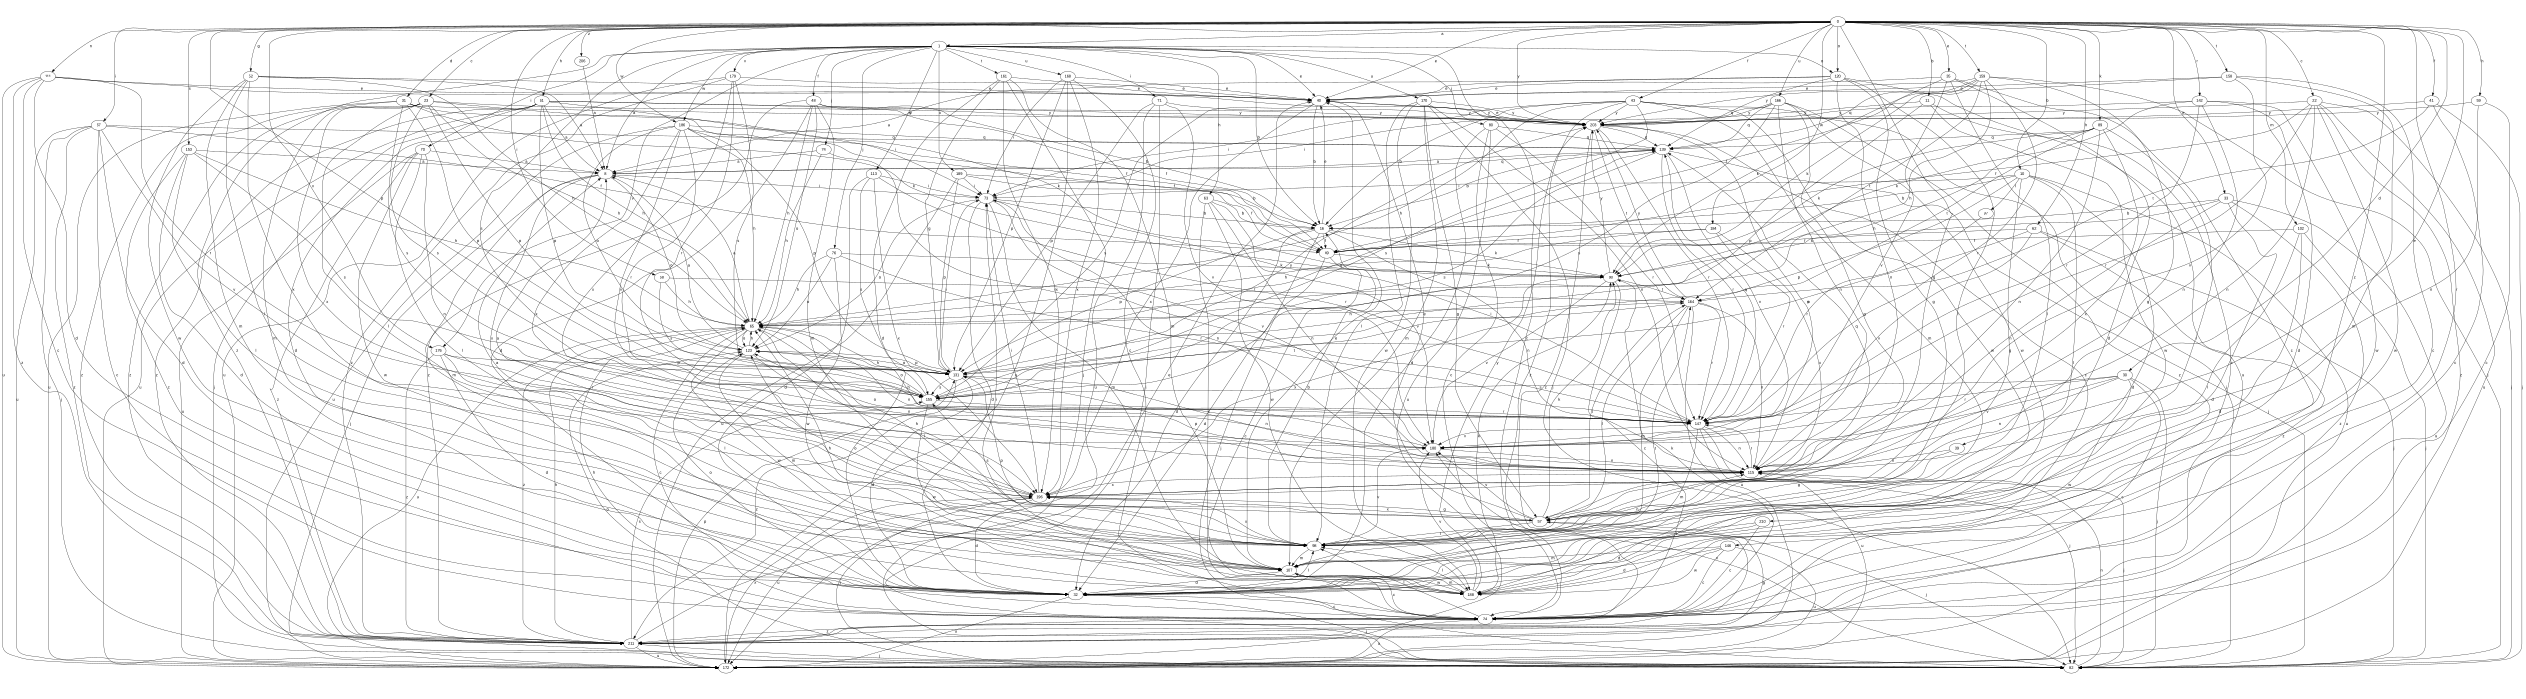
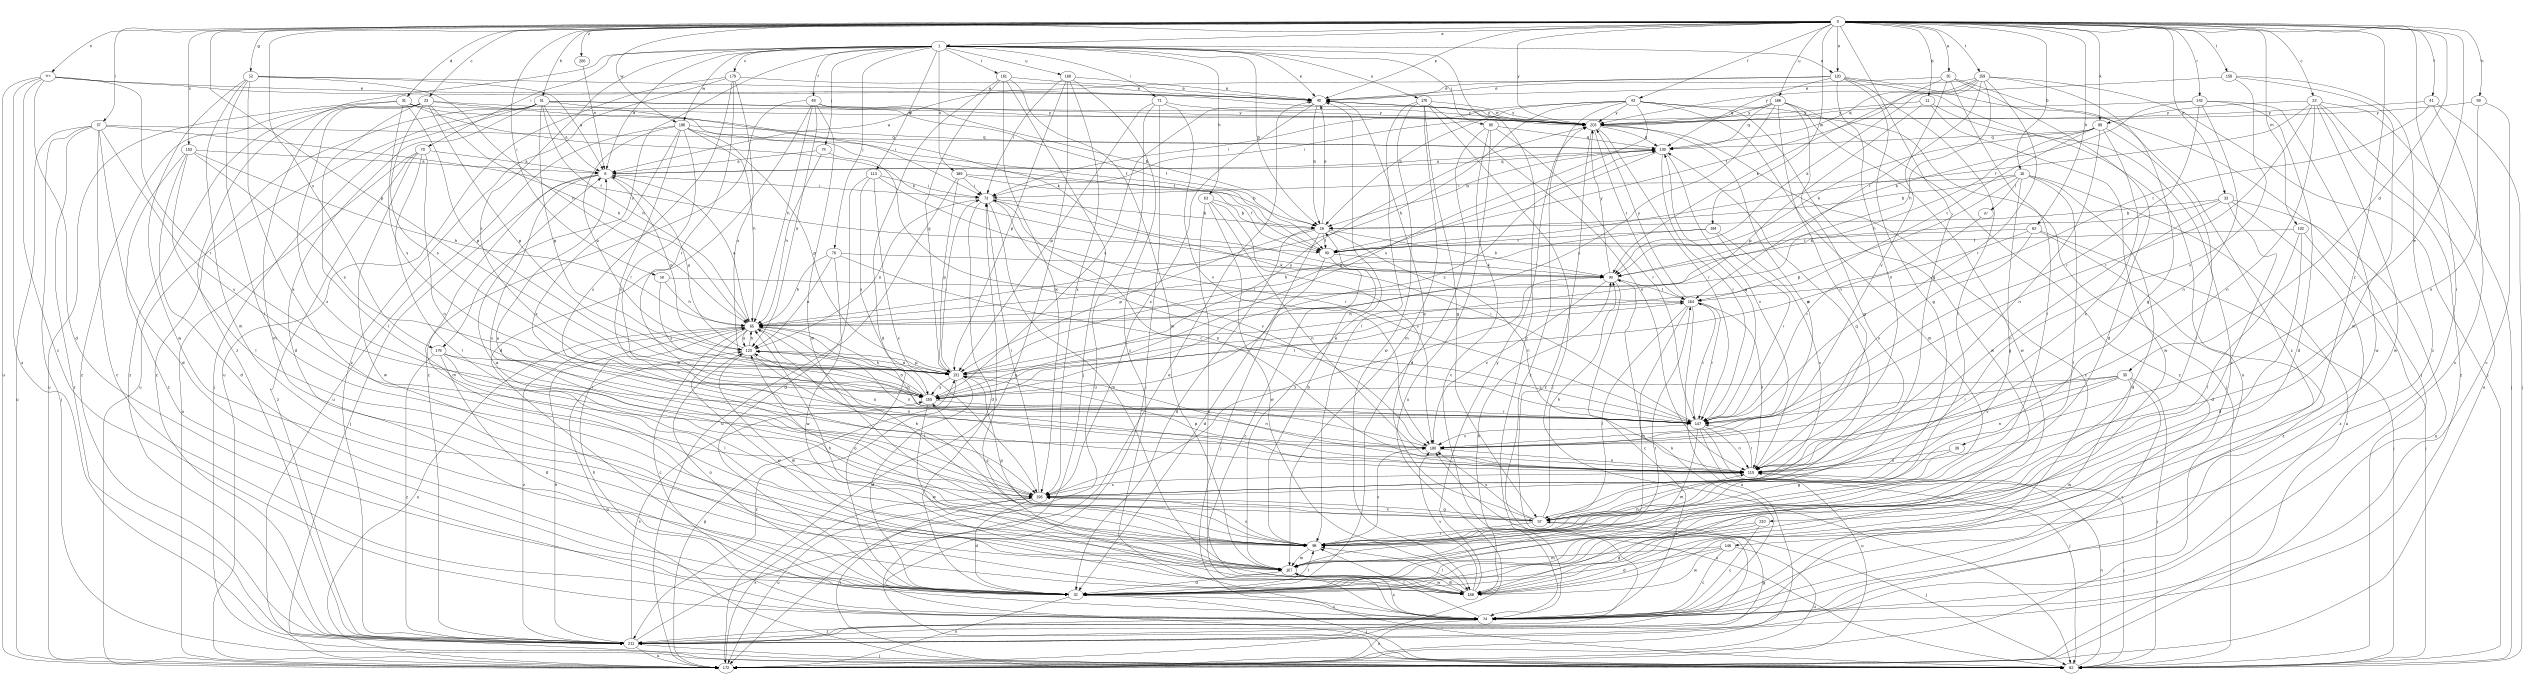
(1775, 91) -> none
(1920, 115) -> (2208, 106)
(2181, 368) -> (2395, 334)
(1593, 408) -> (1704, 358)
